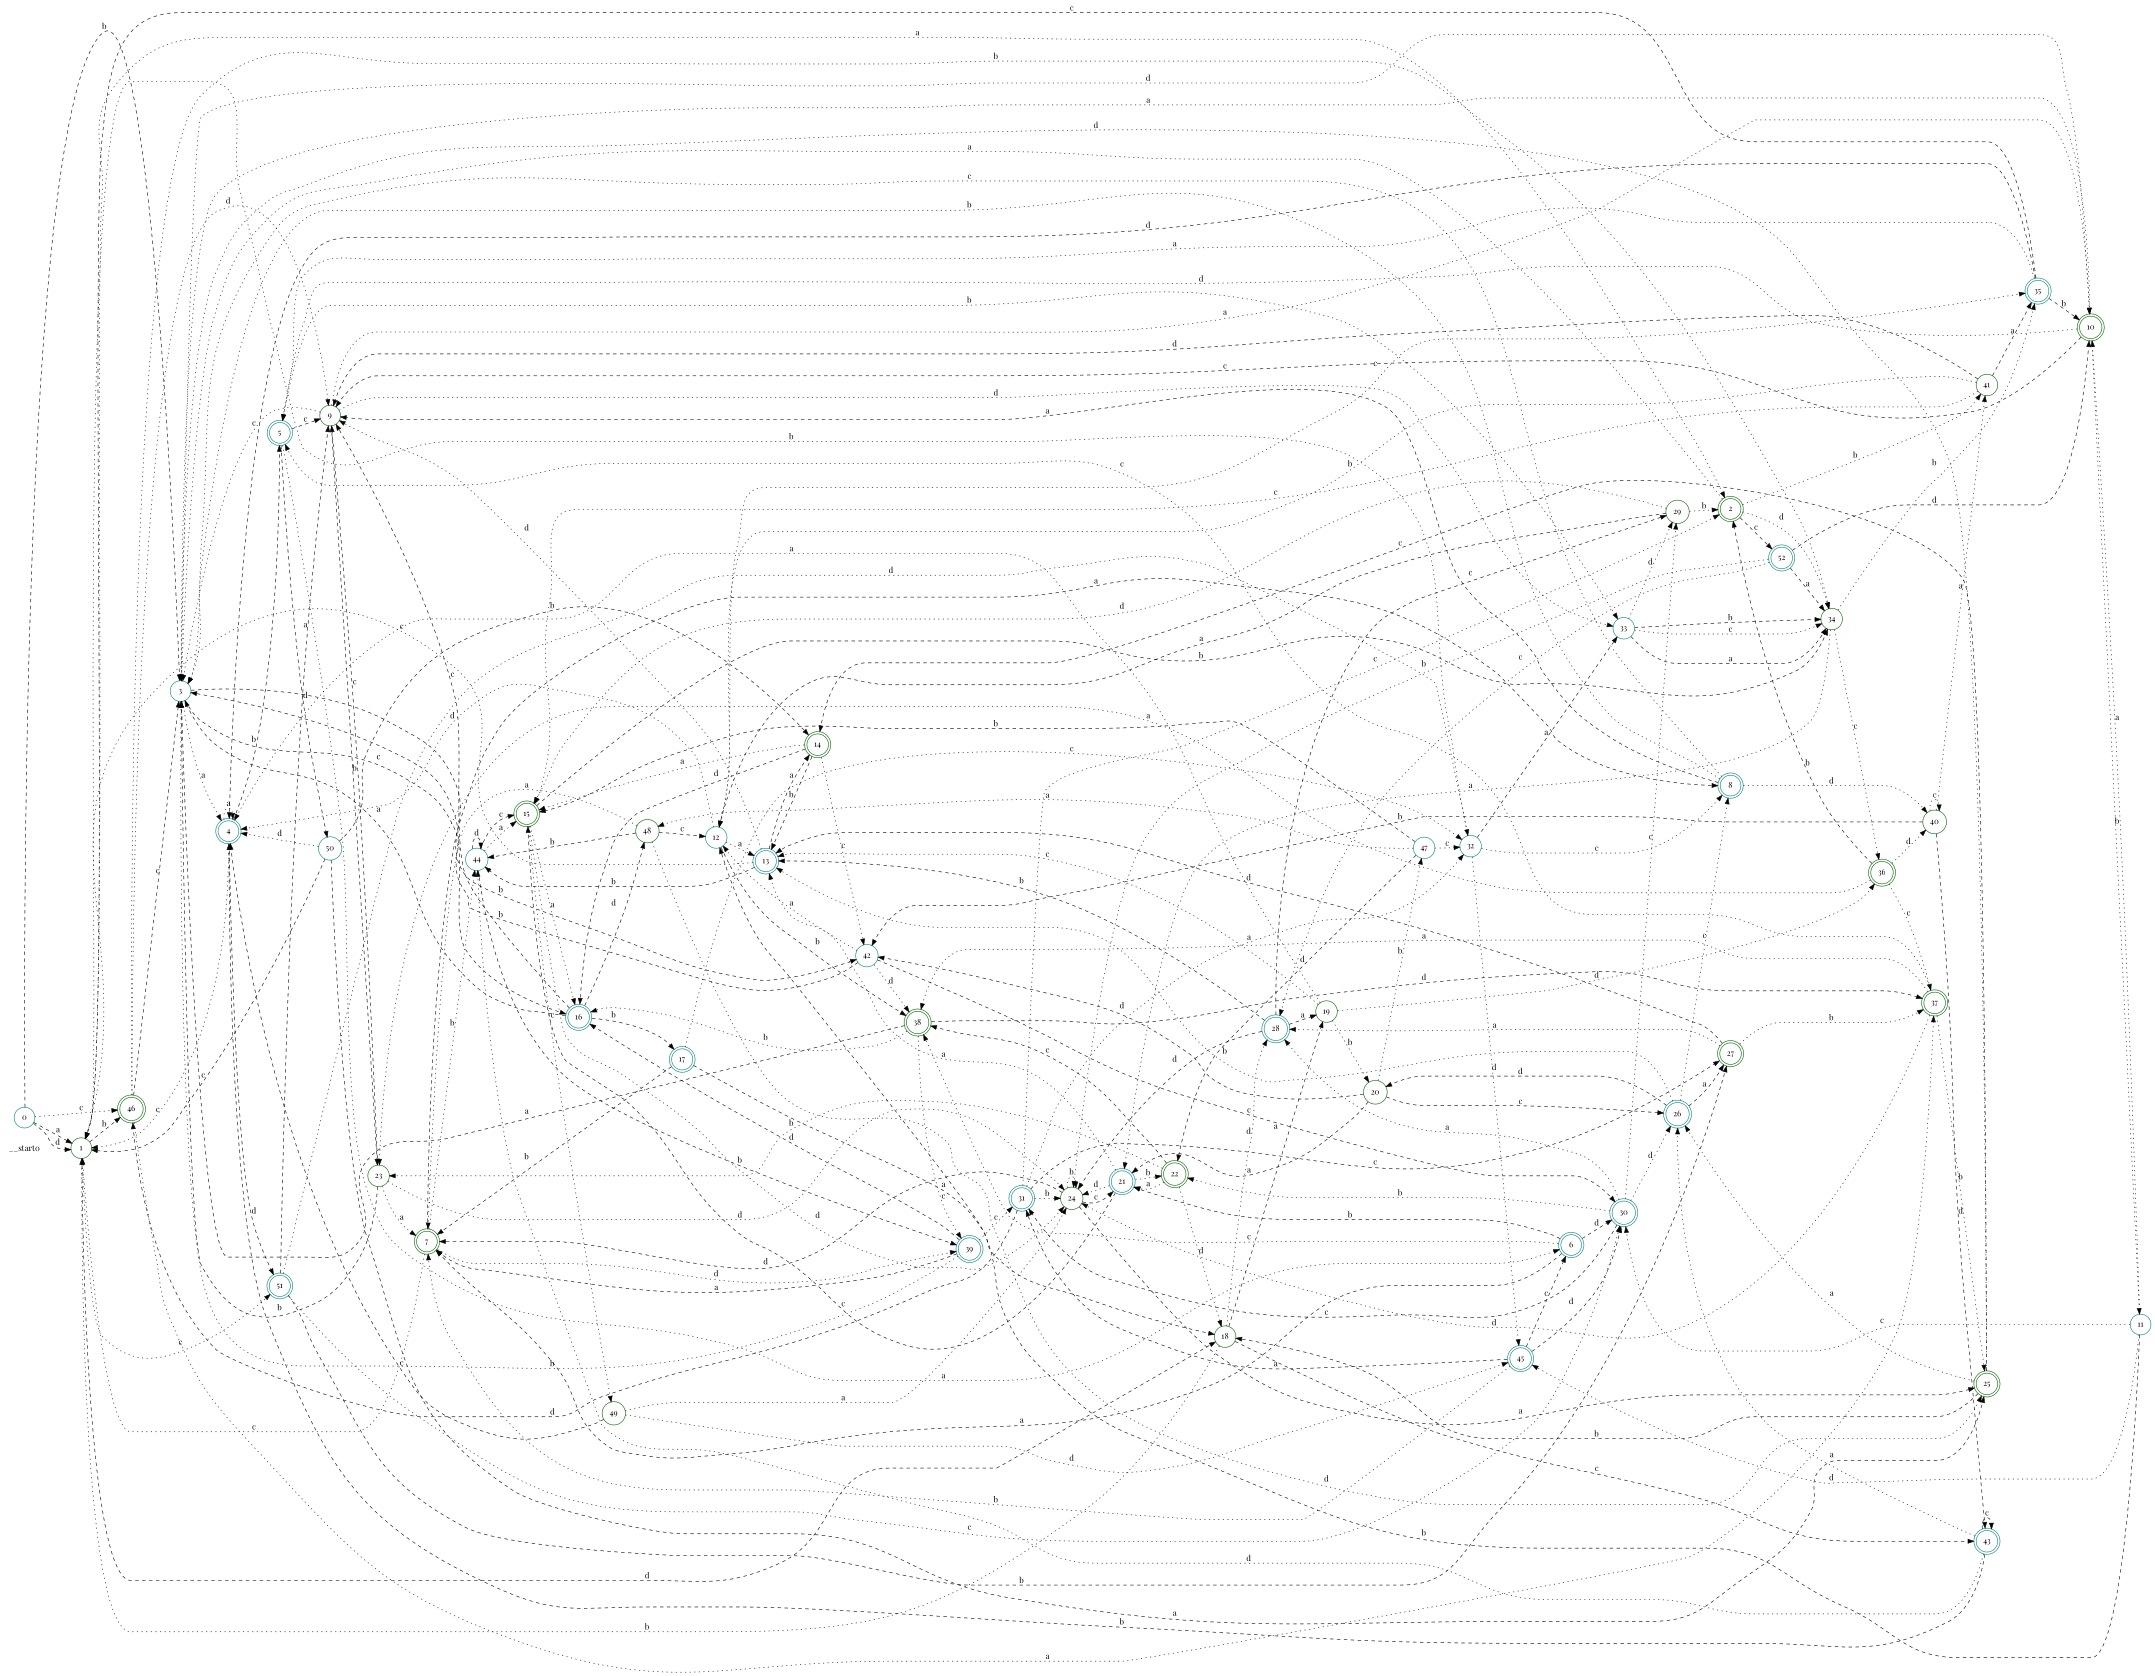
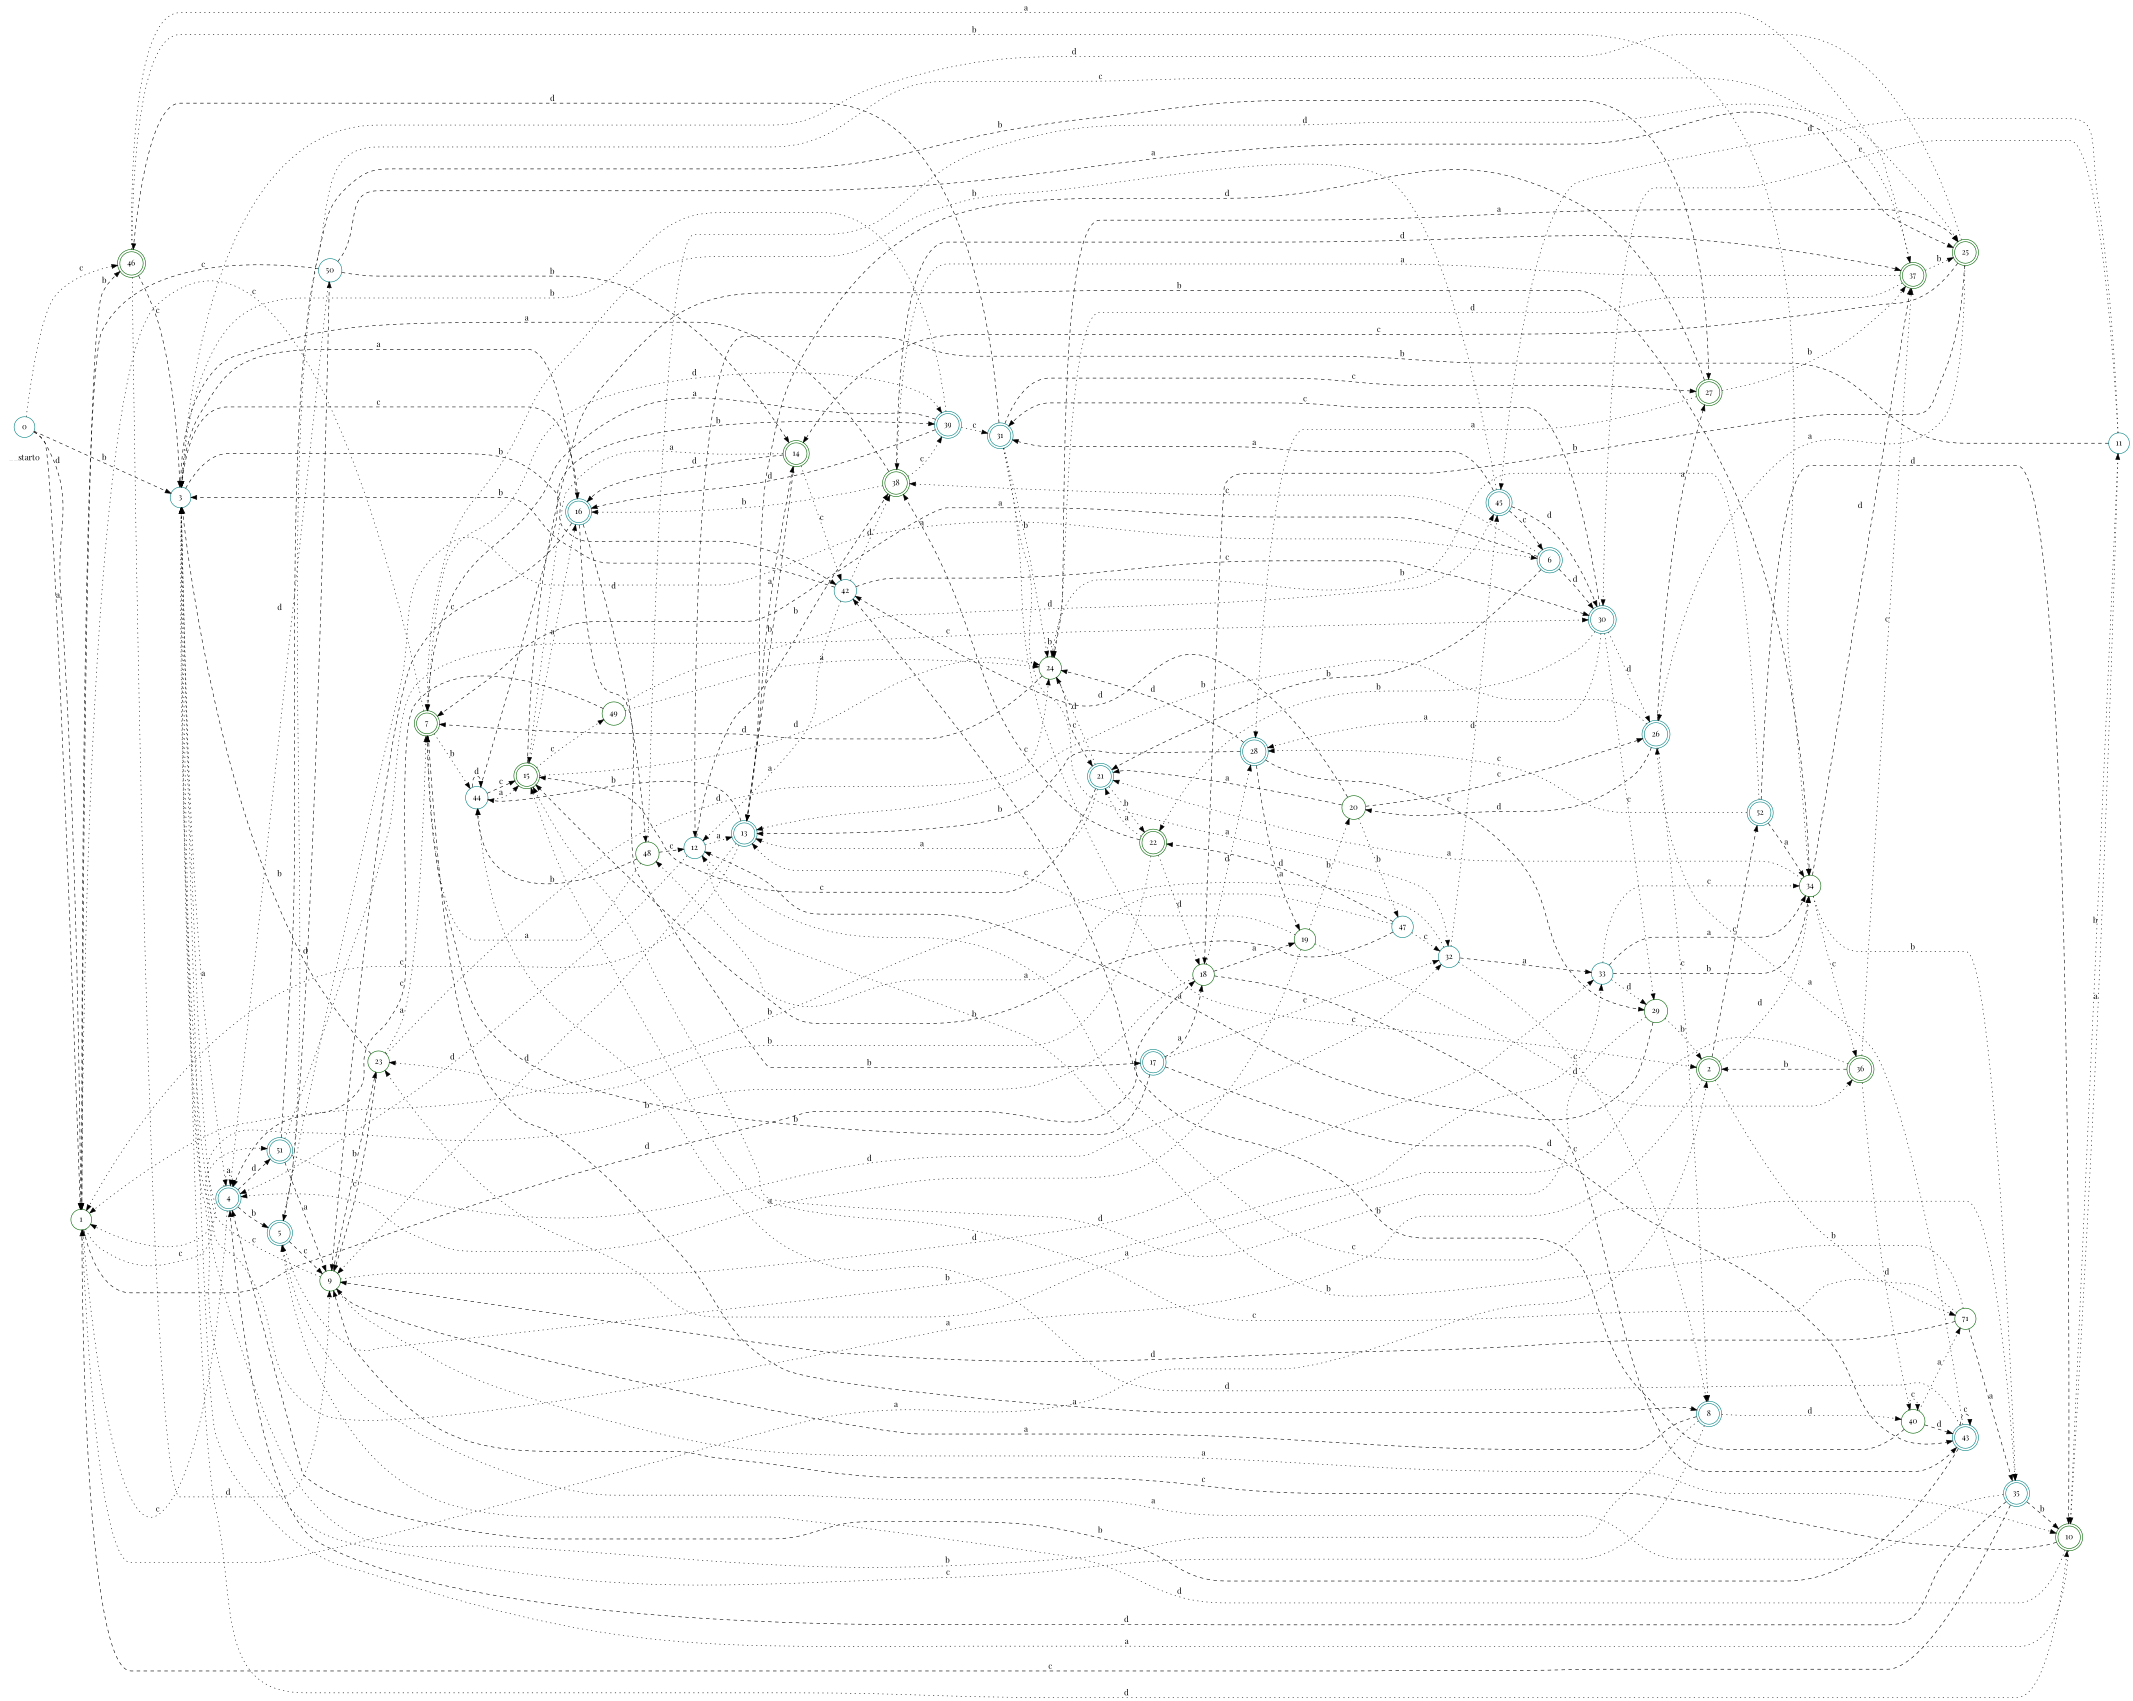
(1987, 385) -> (1965, 1319)
none -> (1861, 585)
none -> (1596, 1184)
